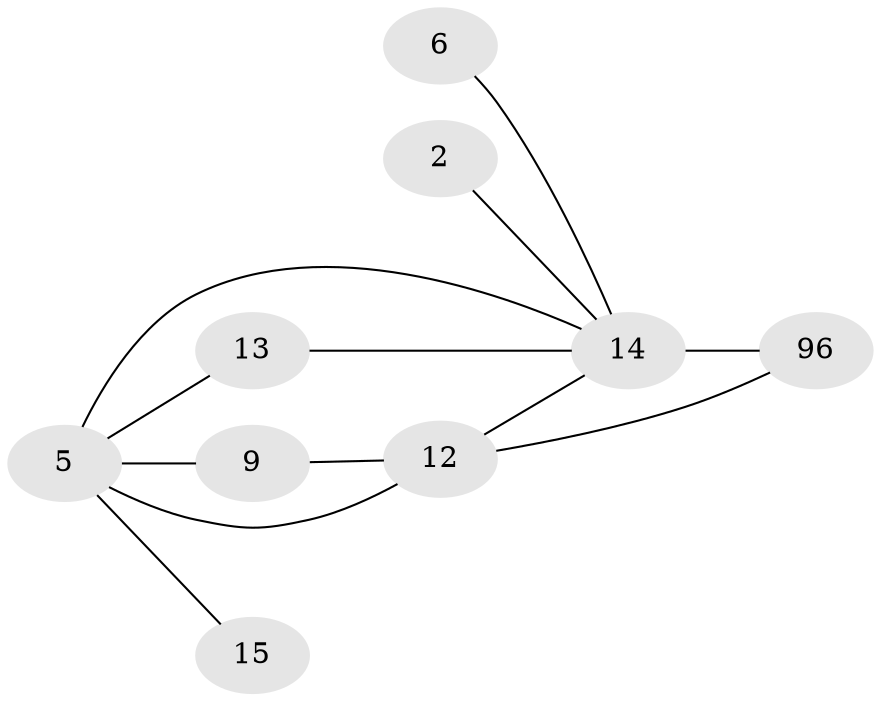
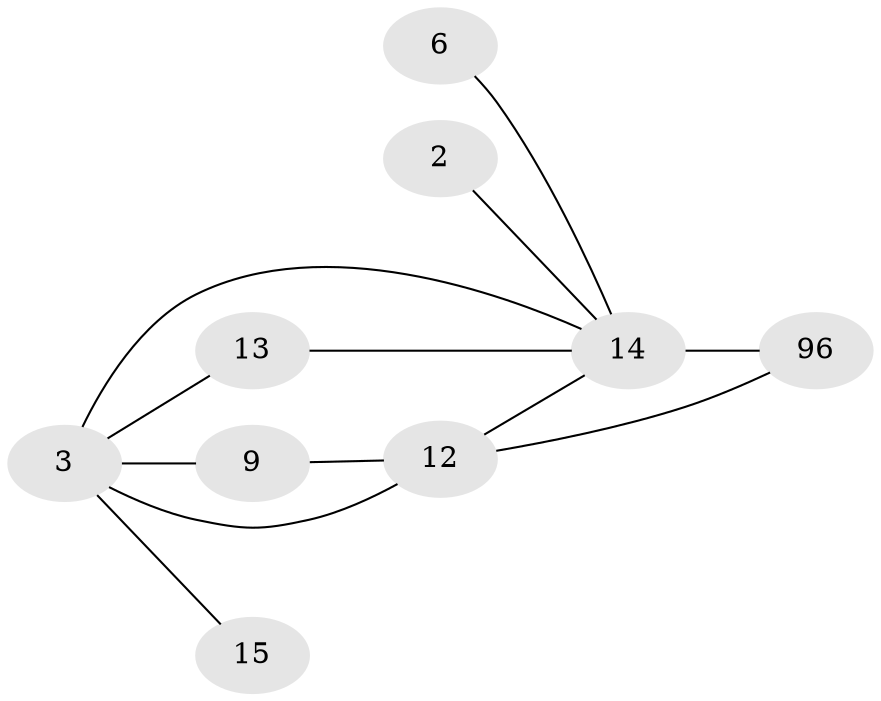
(65, 463) -> (65, 463)
